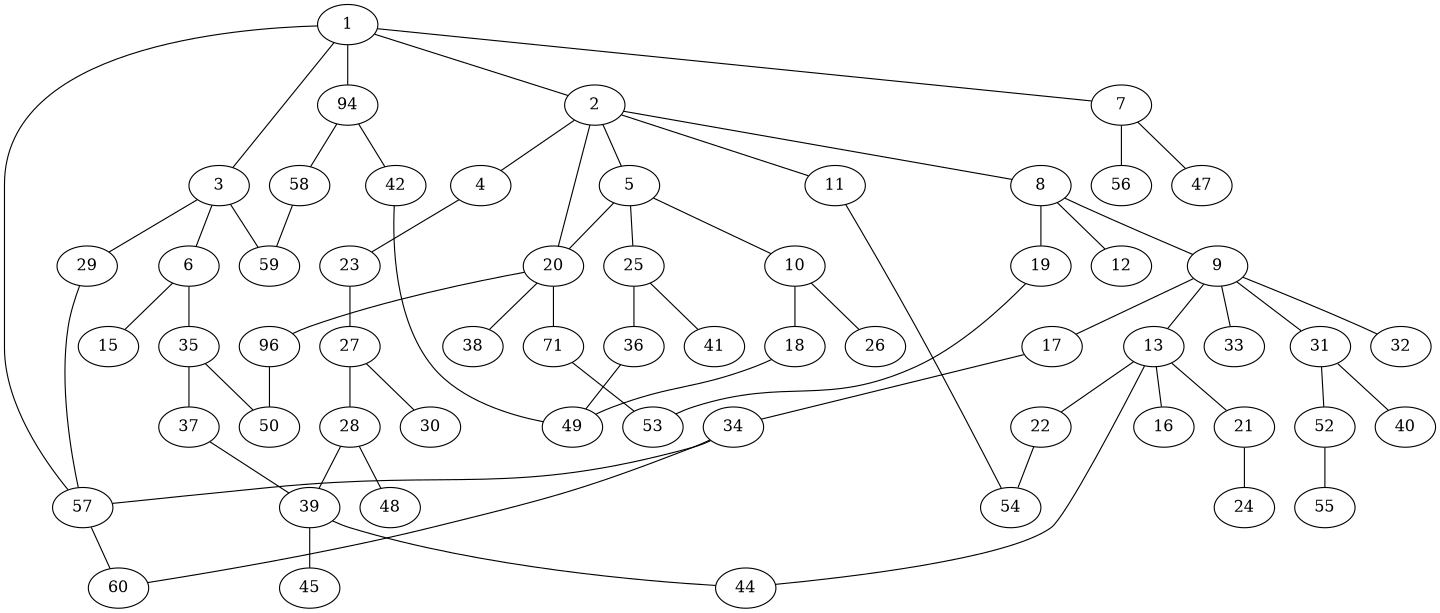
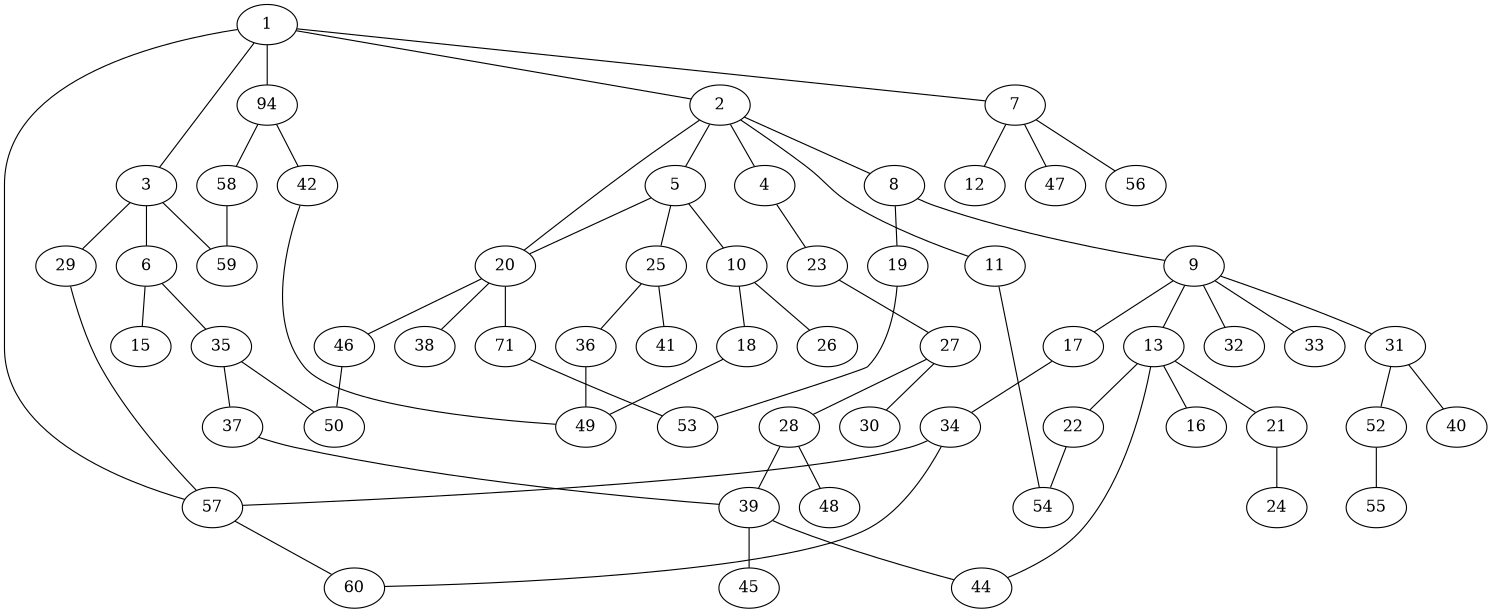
(1081, 226) -> (995, 145)
(269, 347) -> (344, 347)
